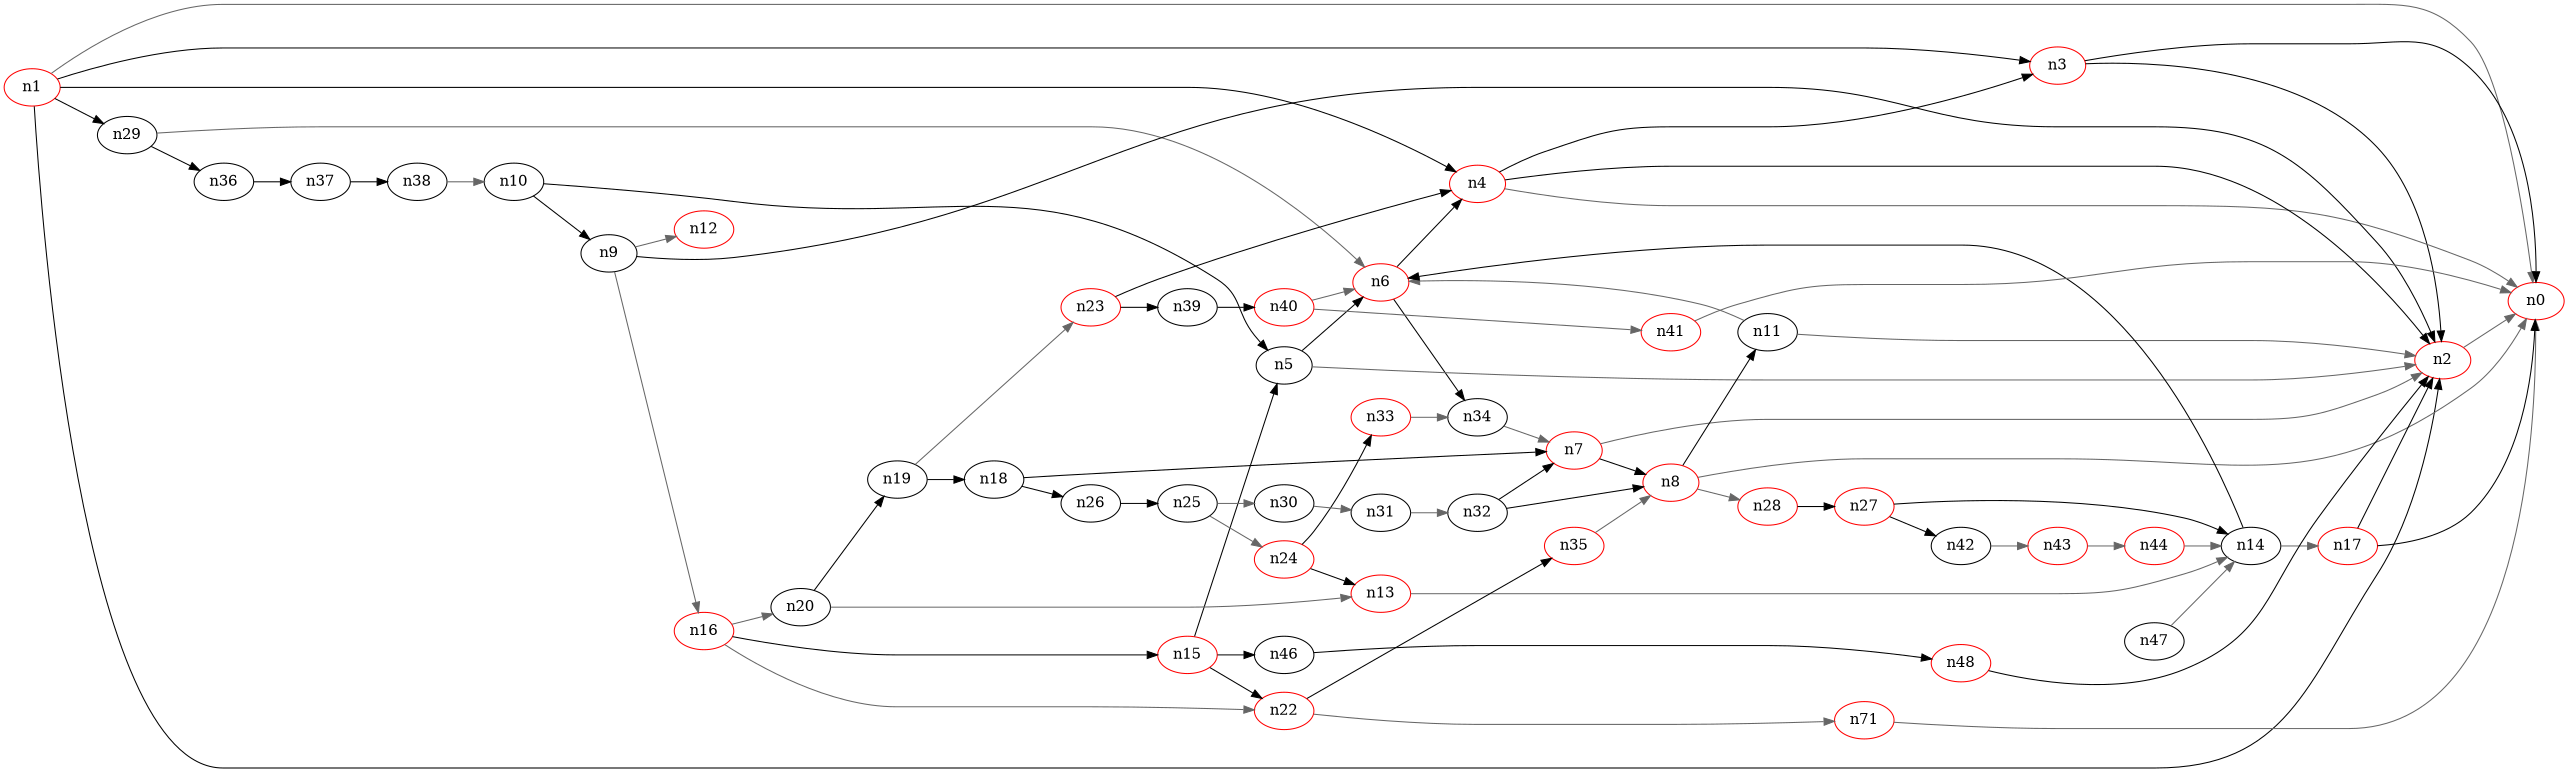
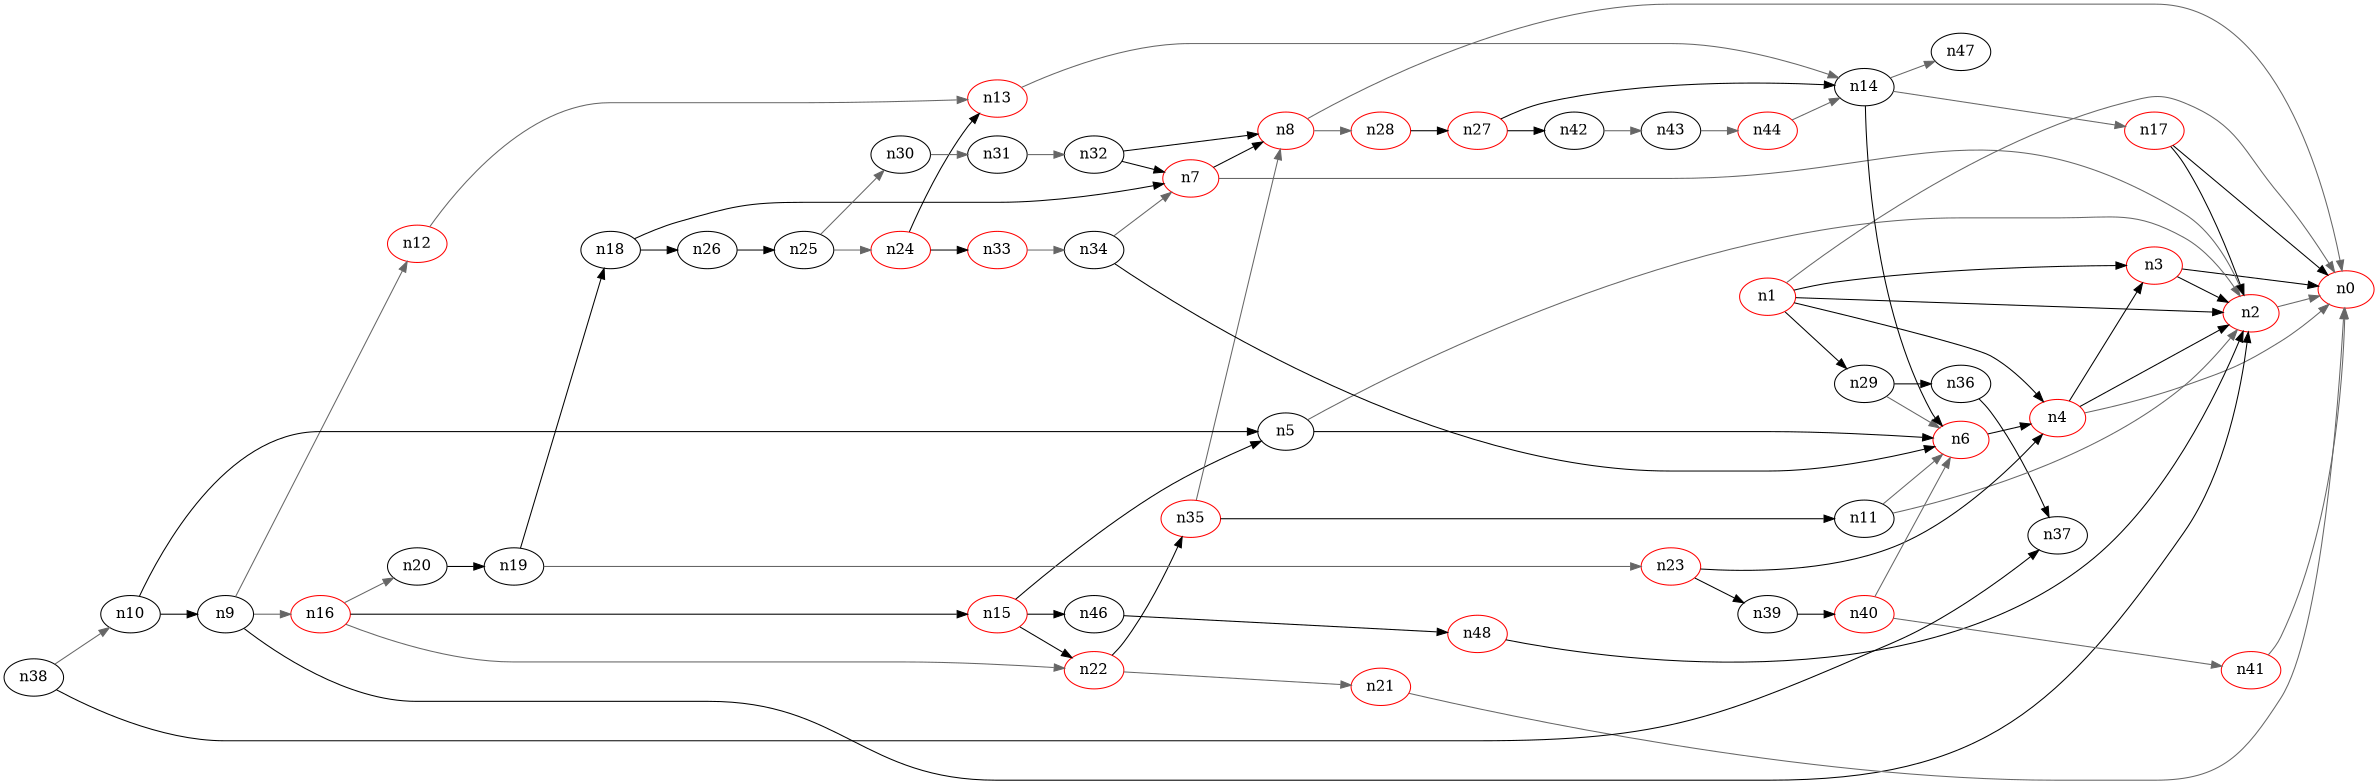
(364, 182) -> (1059, 741)
(1426, 345) -> (1500, 447)
(1716, 412) -> (1522, 519)
(2058, 546) -> (1671, 131)
(2199, 597) -> (1908, 71)
(1086, 607) -> (670, 103)
(1864, 720) -> (1381, 687)
